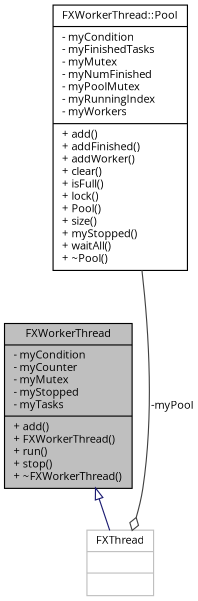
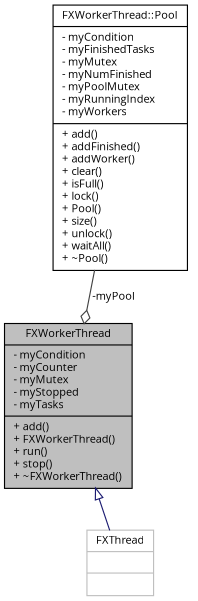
(100, 234) -> (88, 234)
(149, 394) -> (91, 290)
